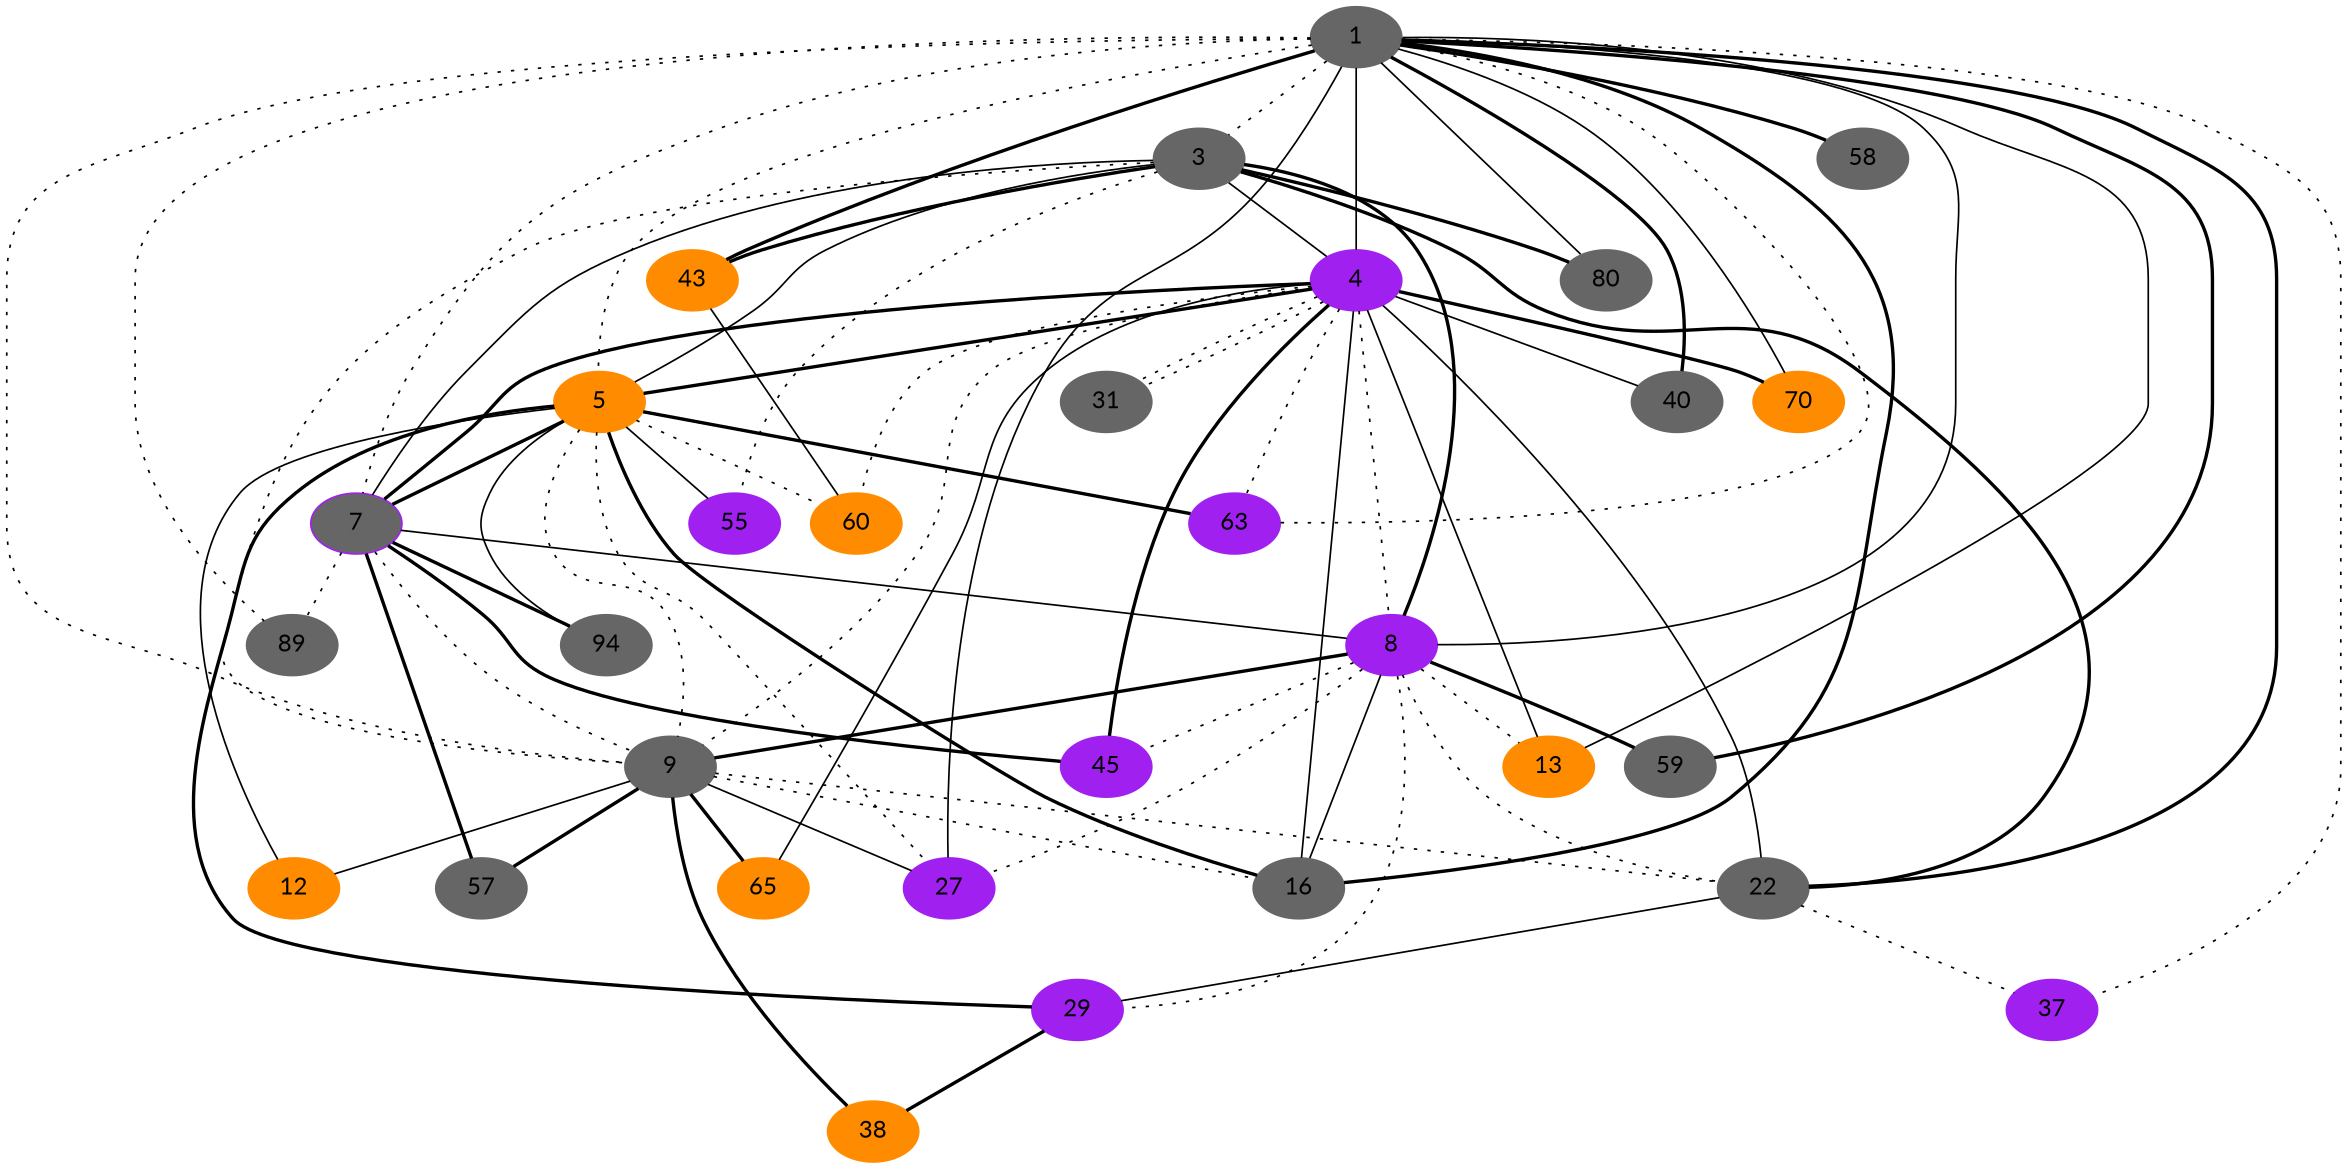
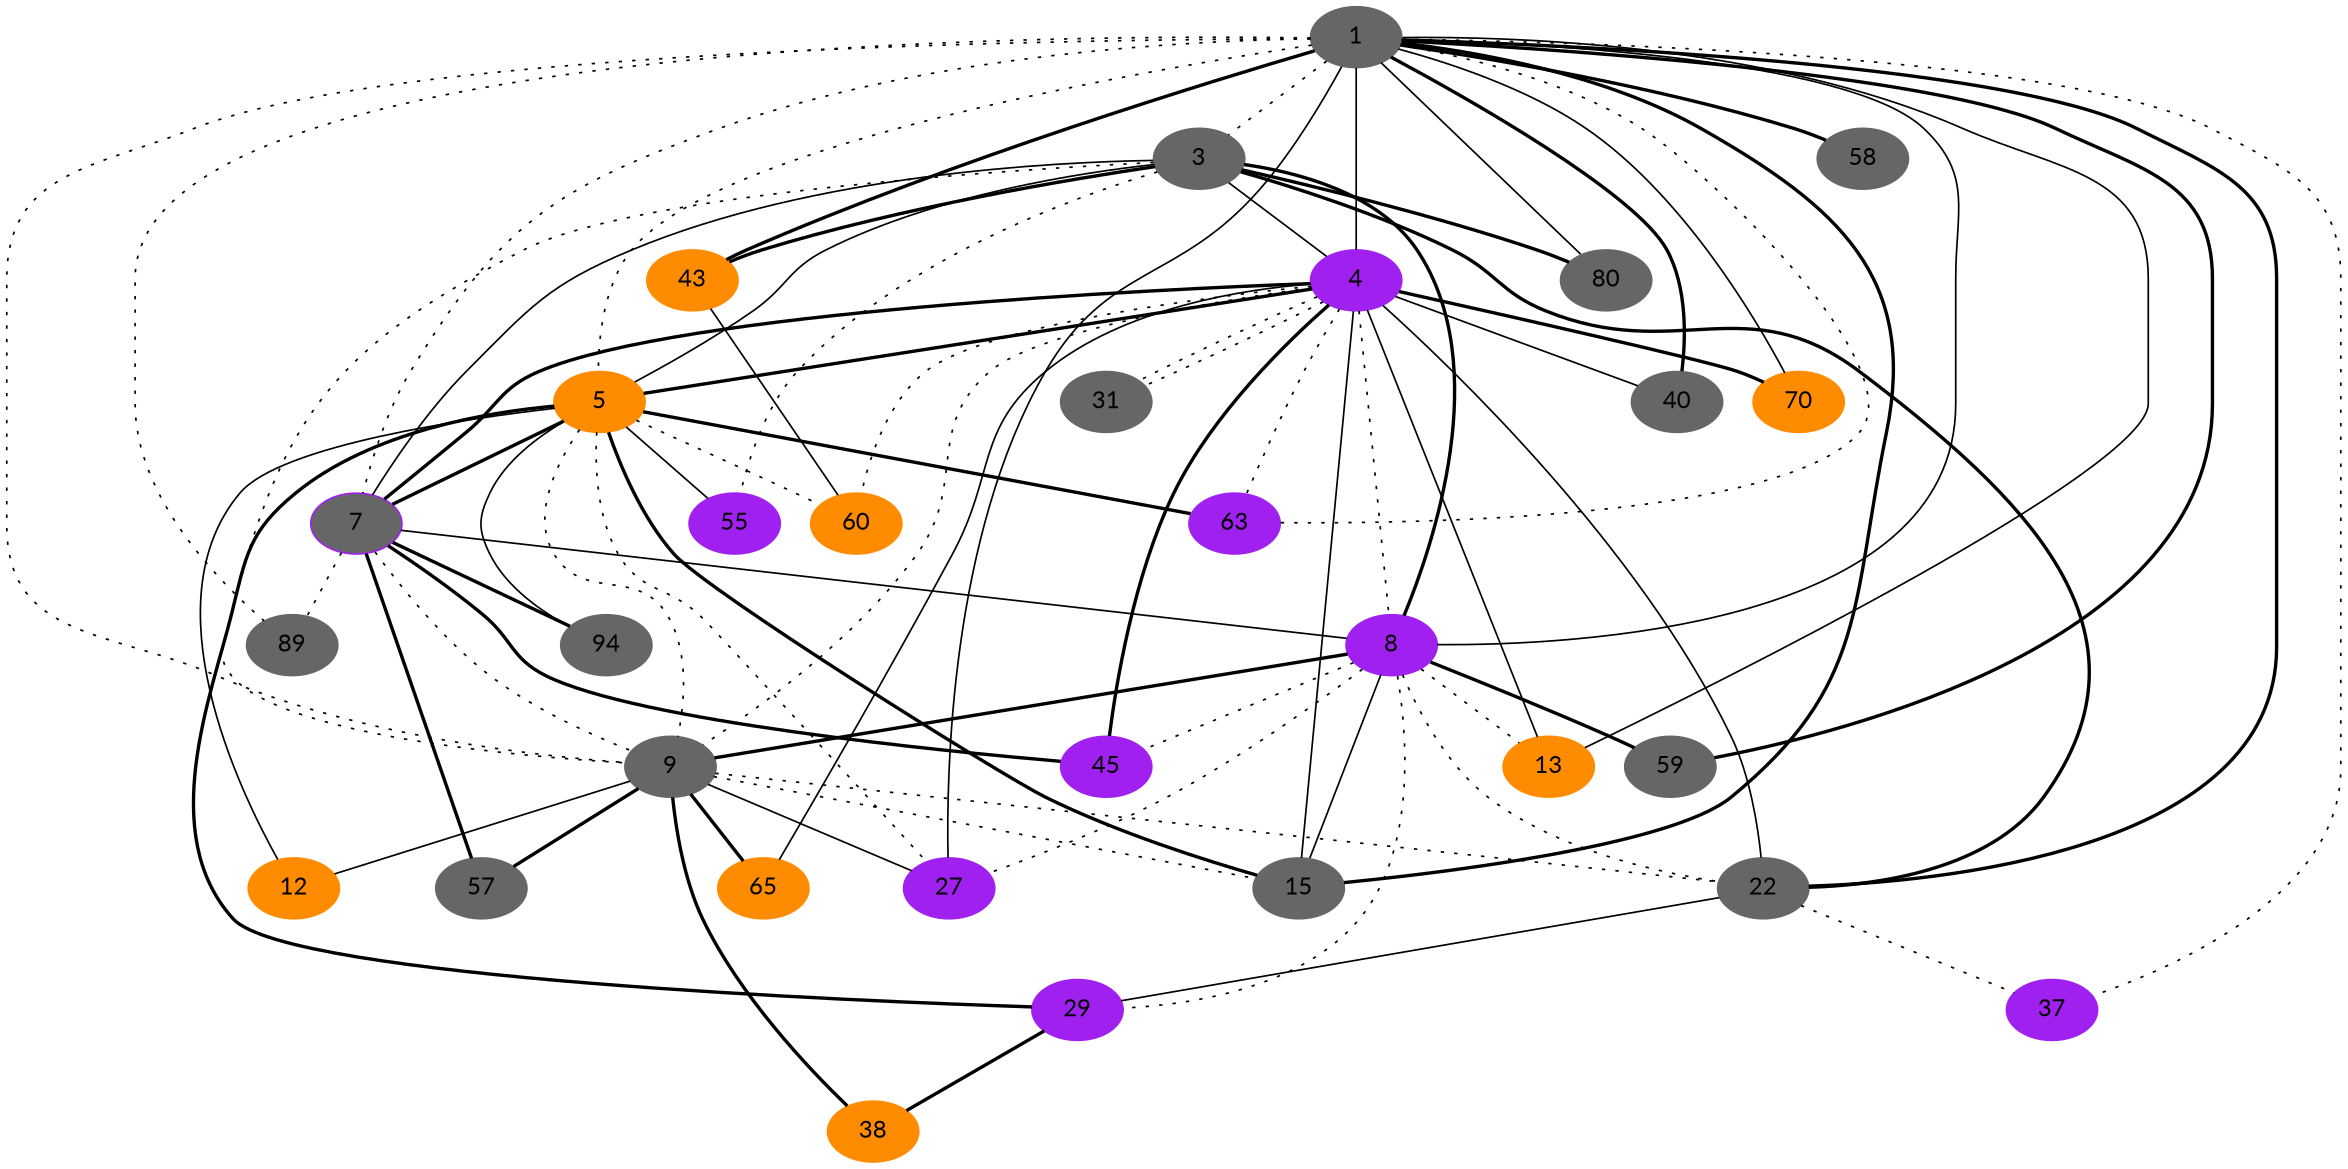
(1299, 888) -> (1299, 888)
